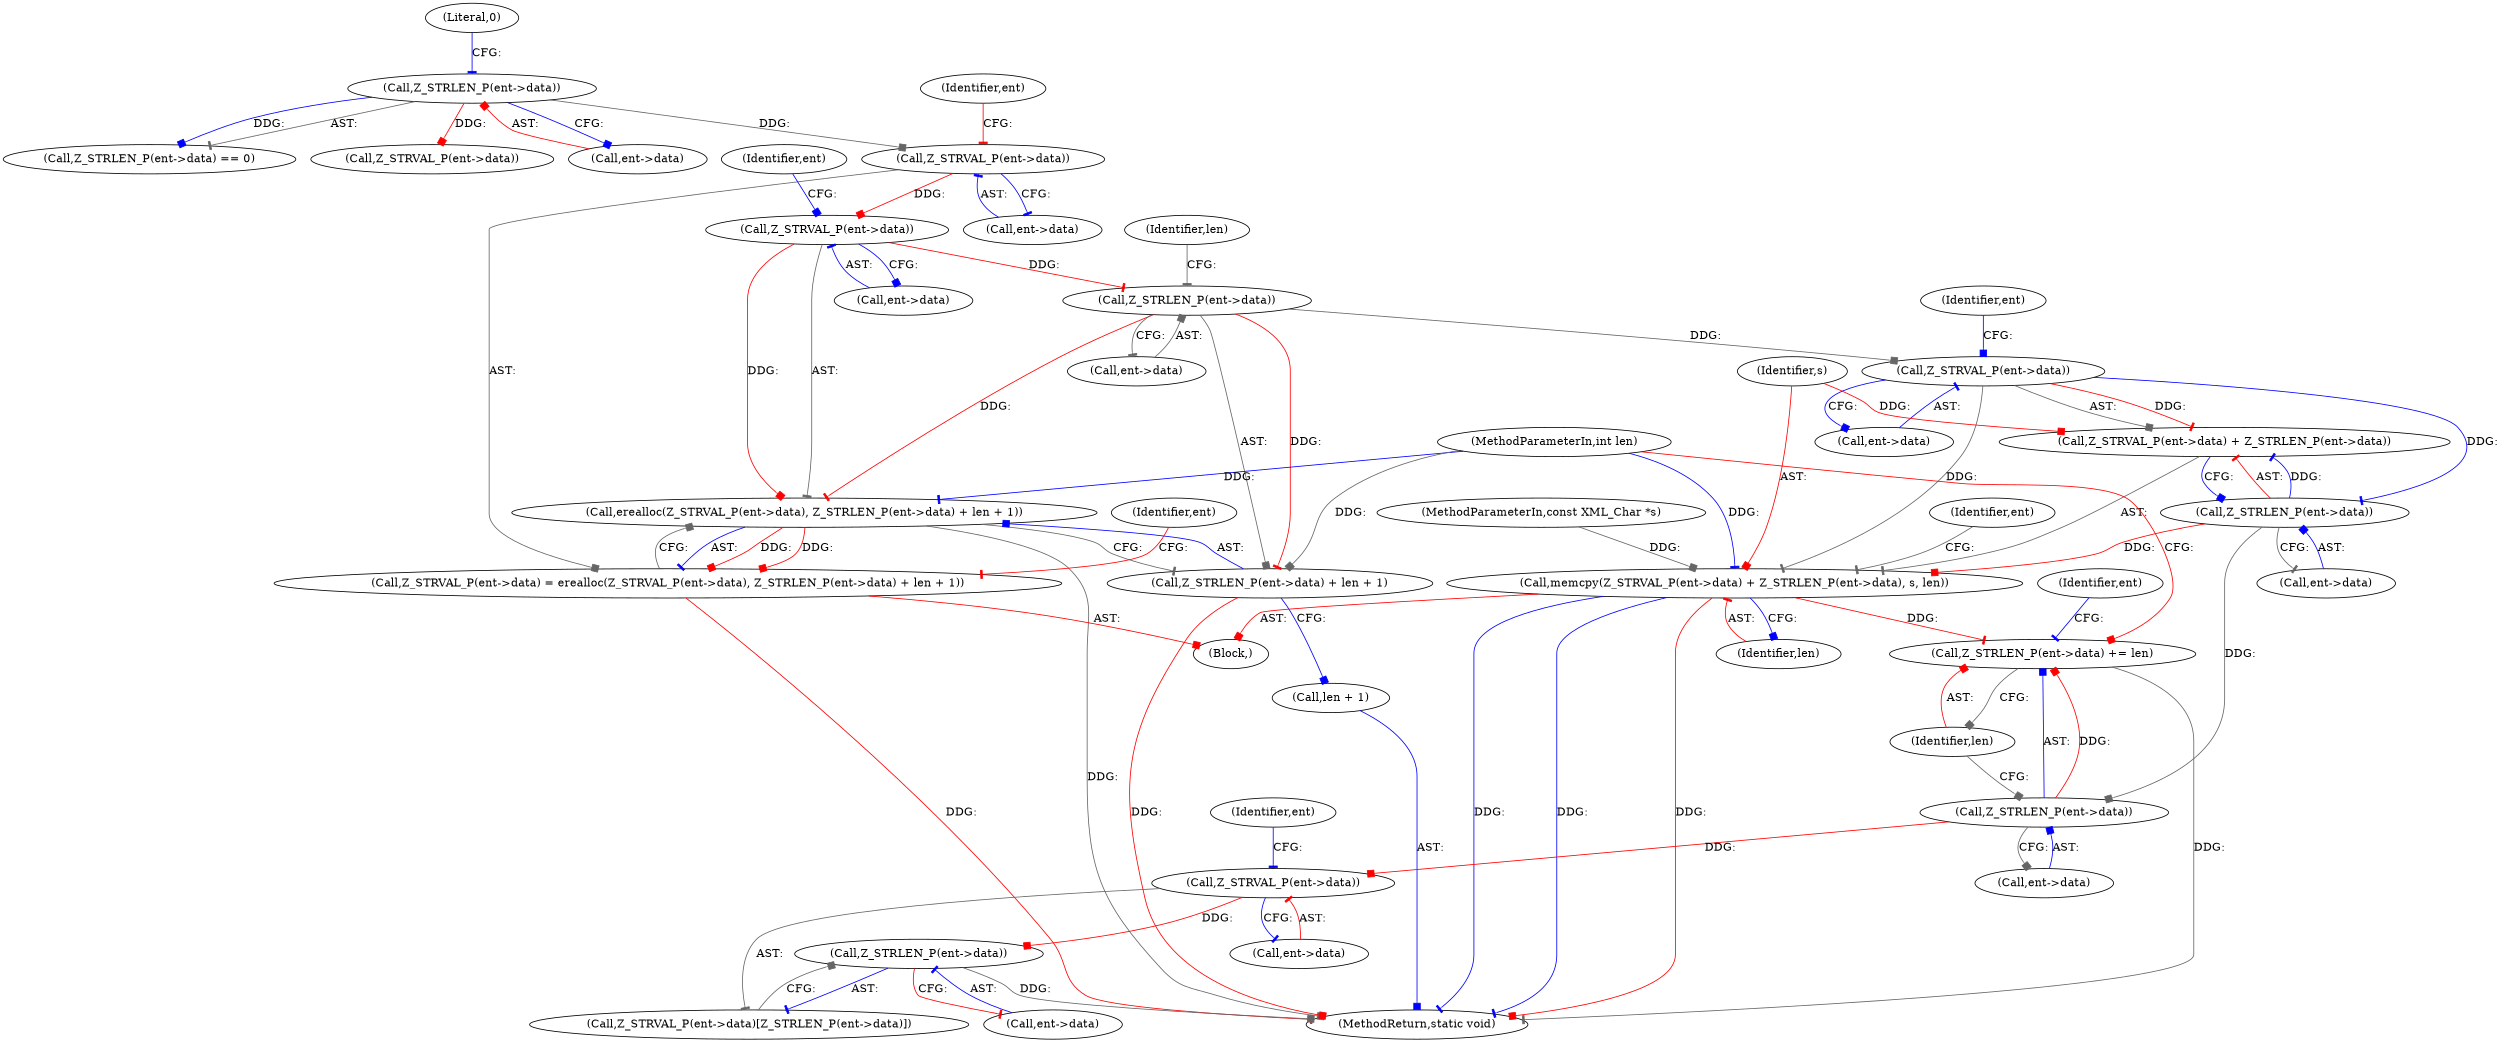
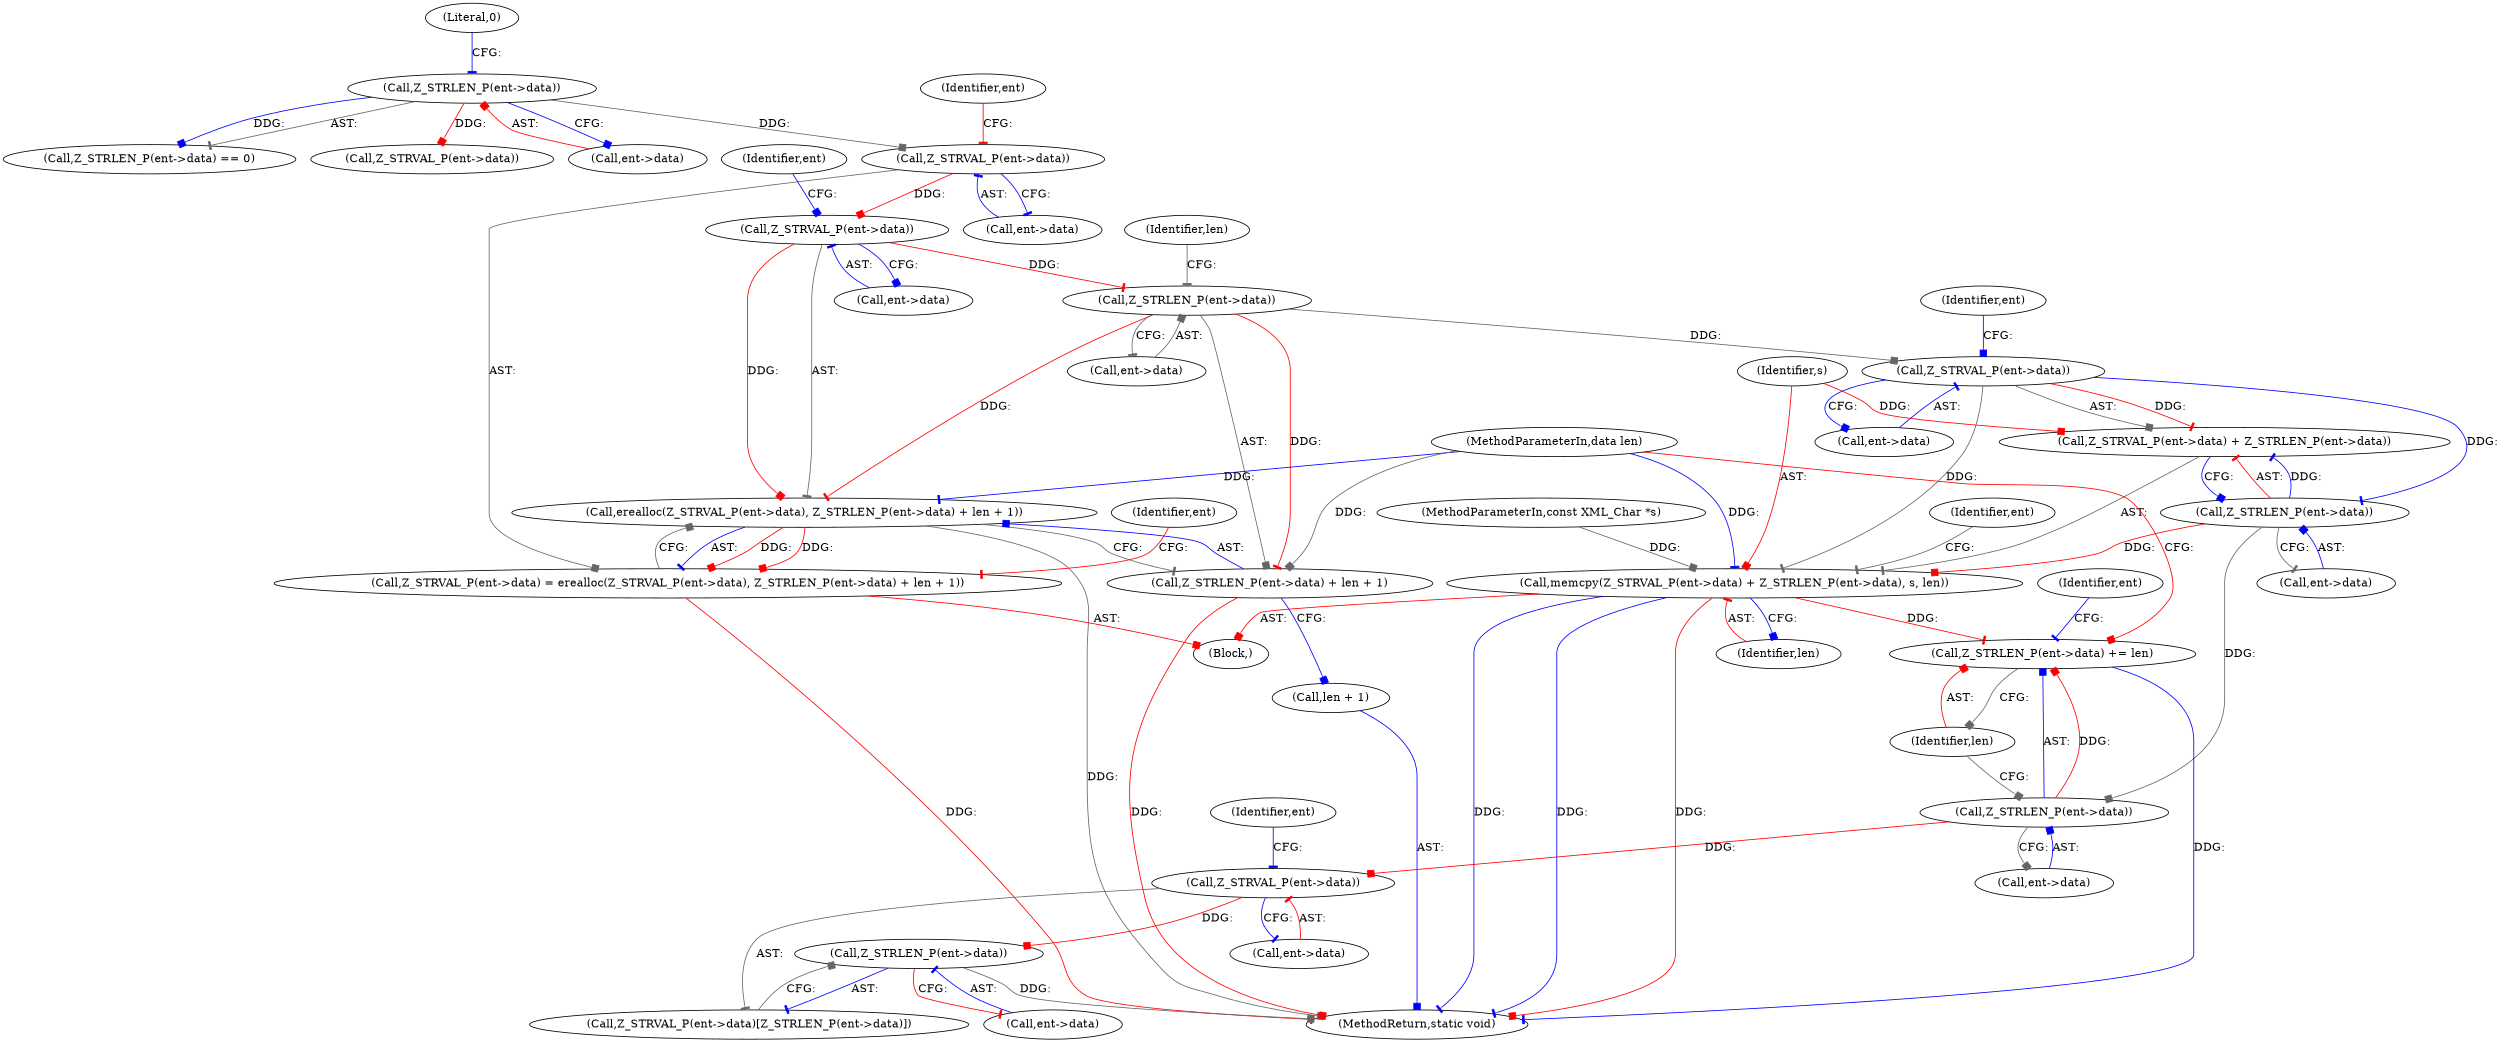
(1554, 442) -> (1554, 442)
(2028, 988) -> (2028, 988)
